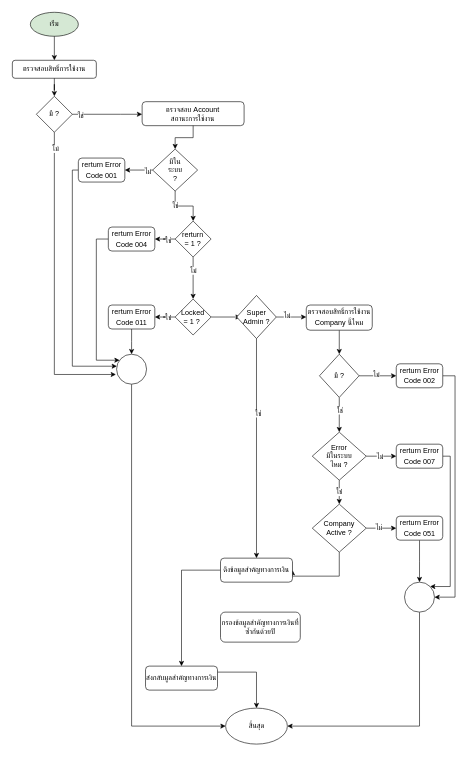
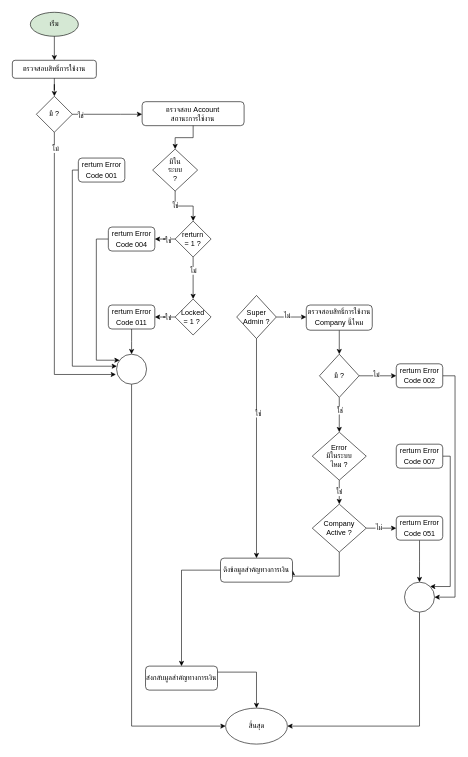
(148, 170) -> none
(235, 317) -> none
(384, 456) -> none
(260, 627) -> none
